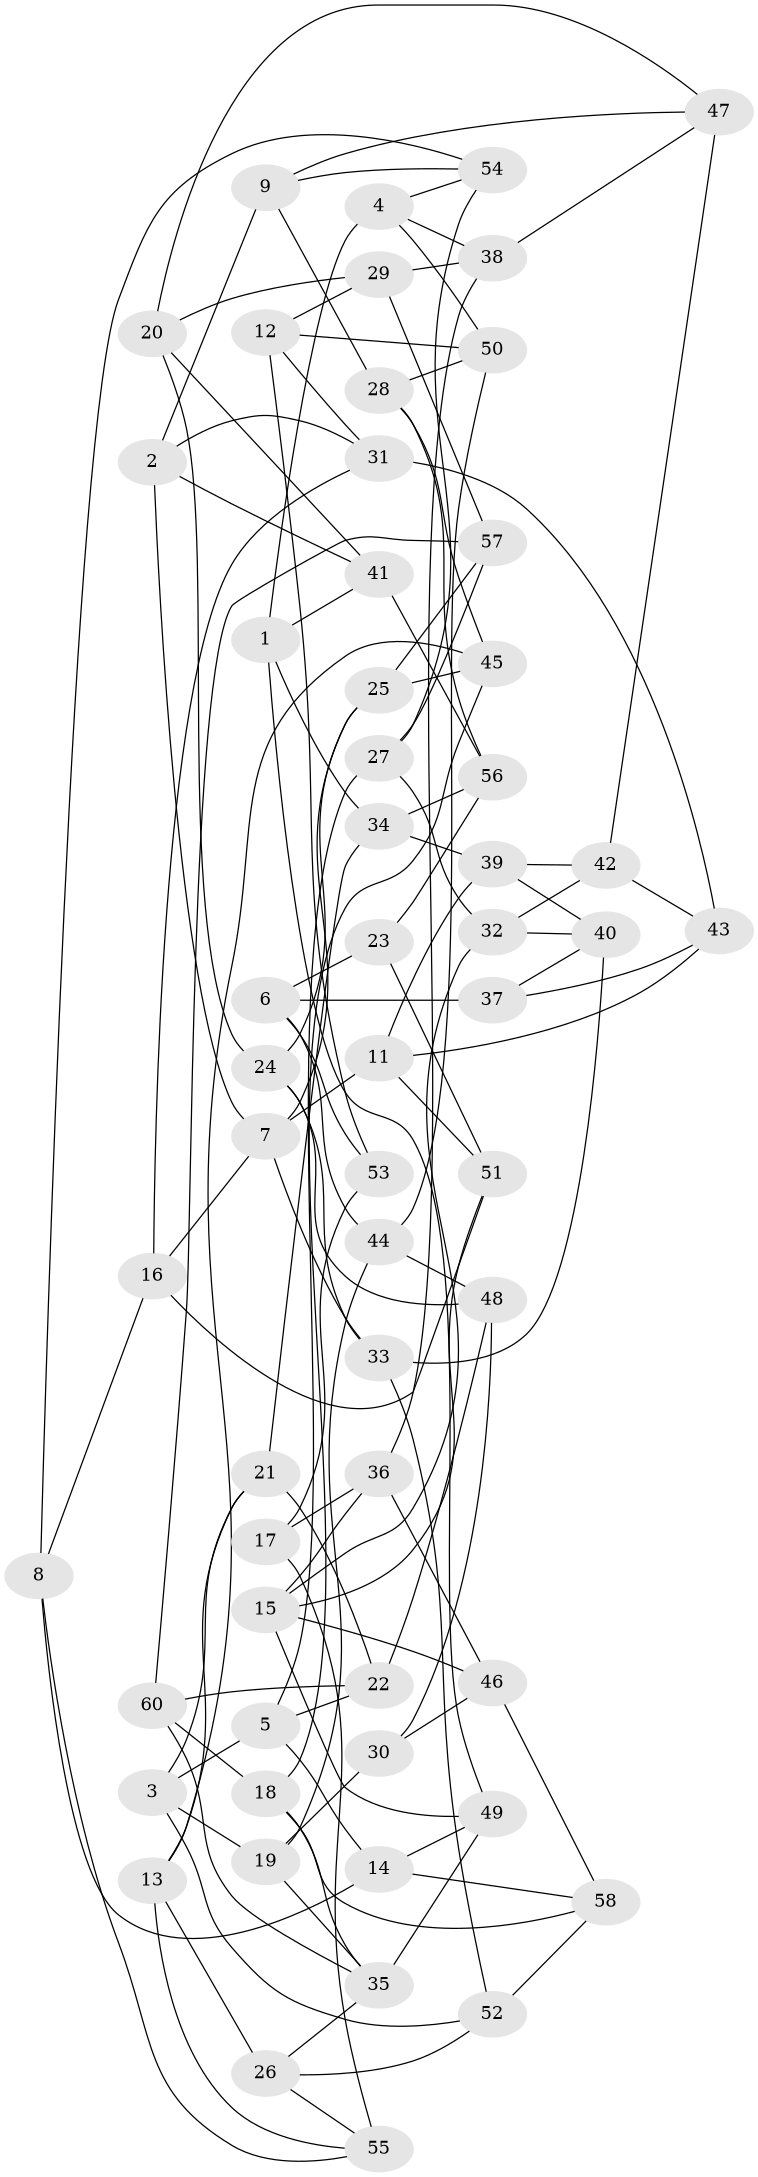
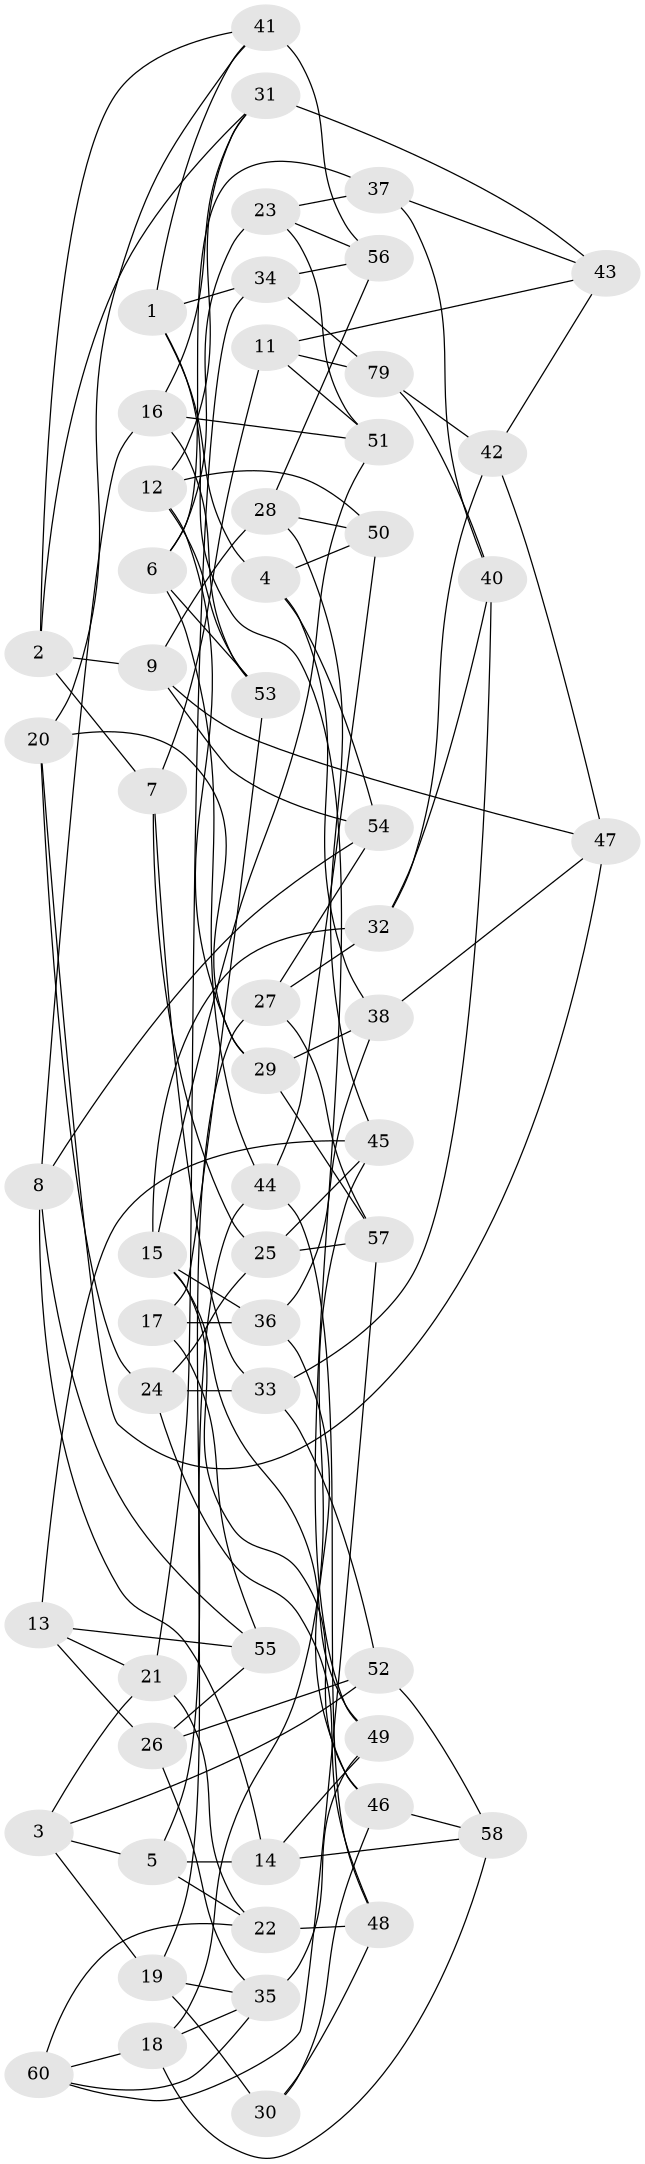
none -> (323, 201)
(493, 864) -> (379, 374)
(217, 1196) -> (209, 555)
